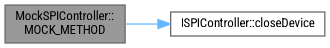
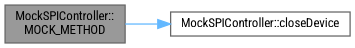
(248, 24) -> (260, 24)
